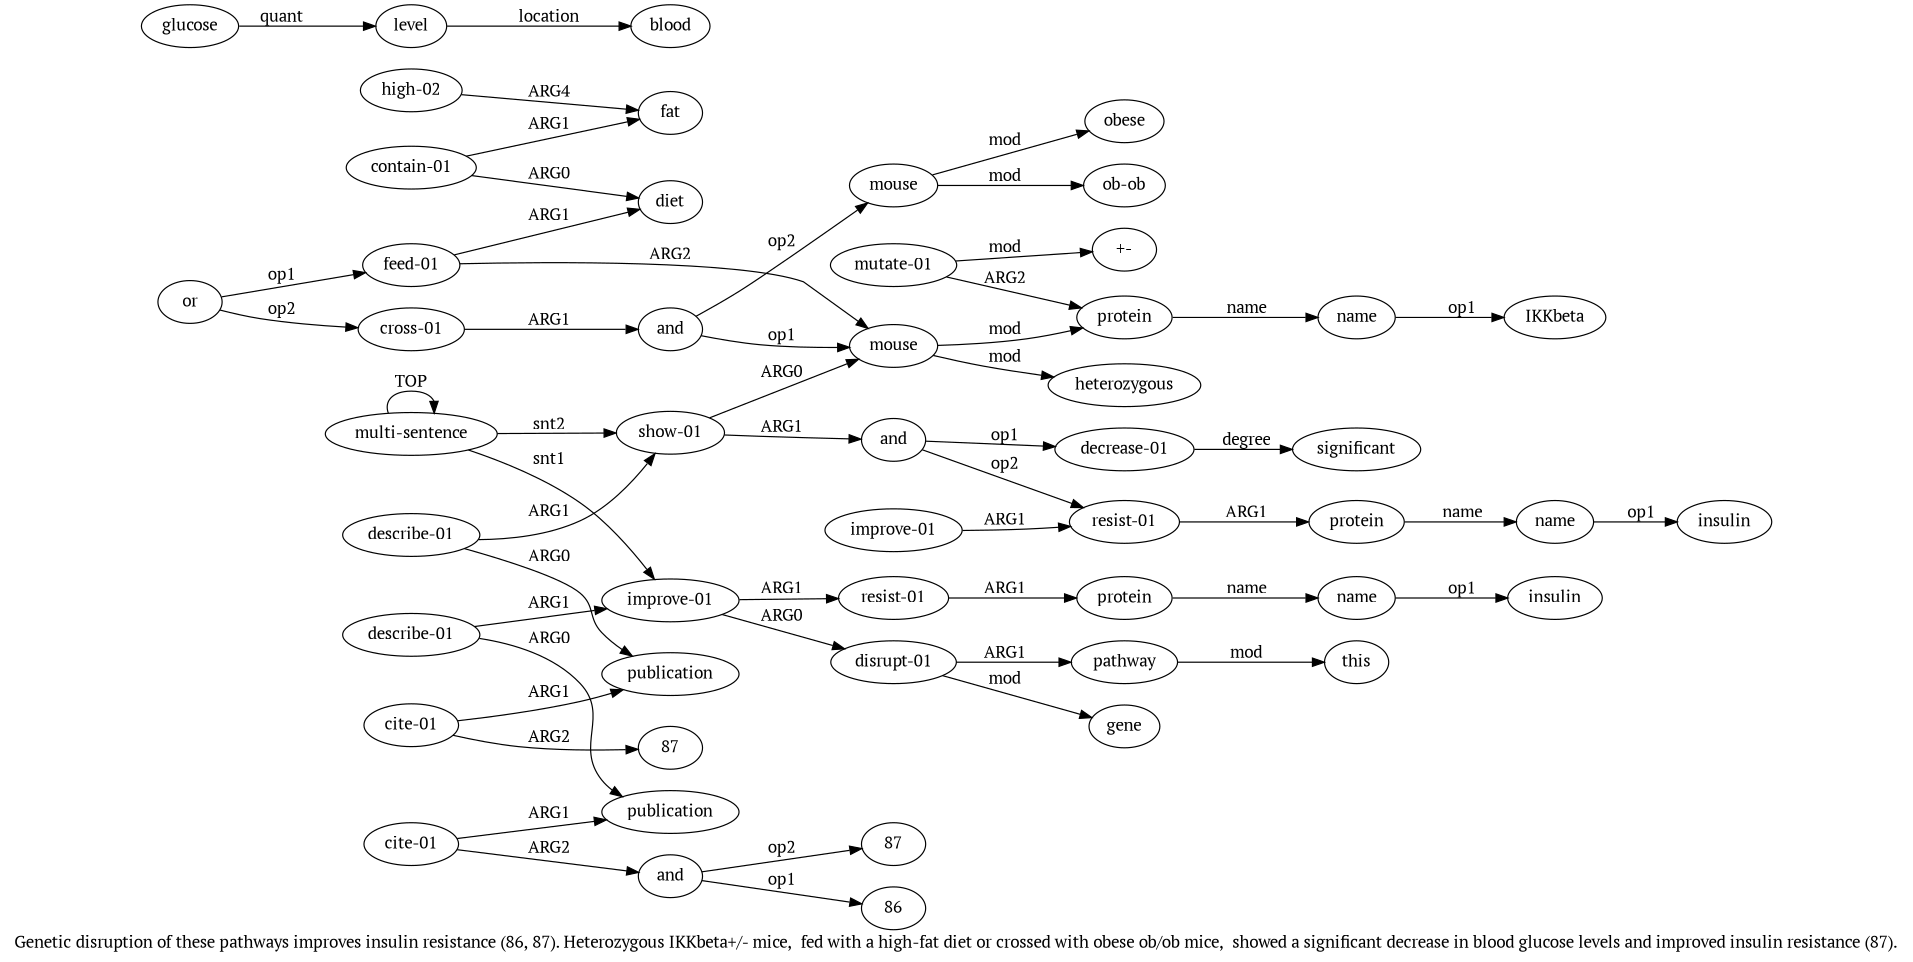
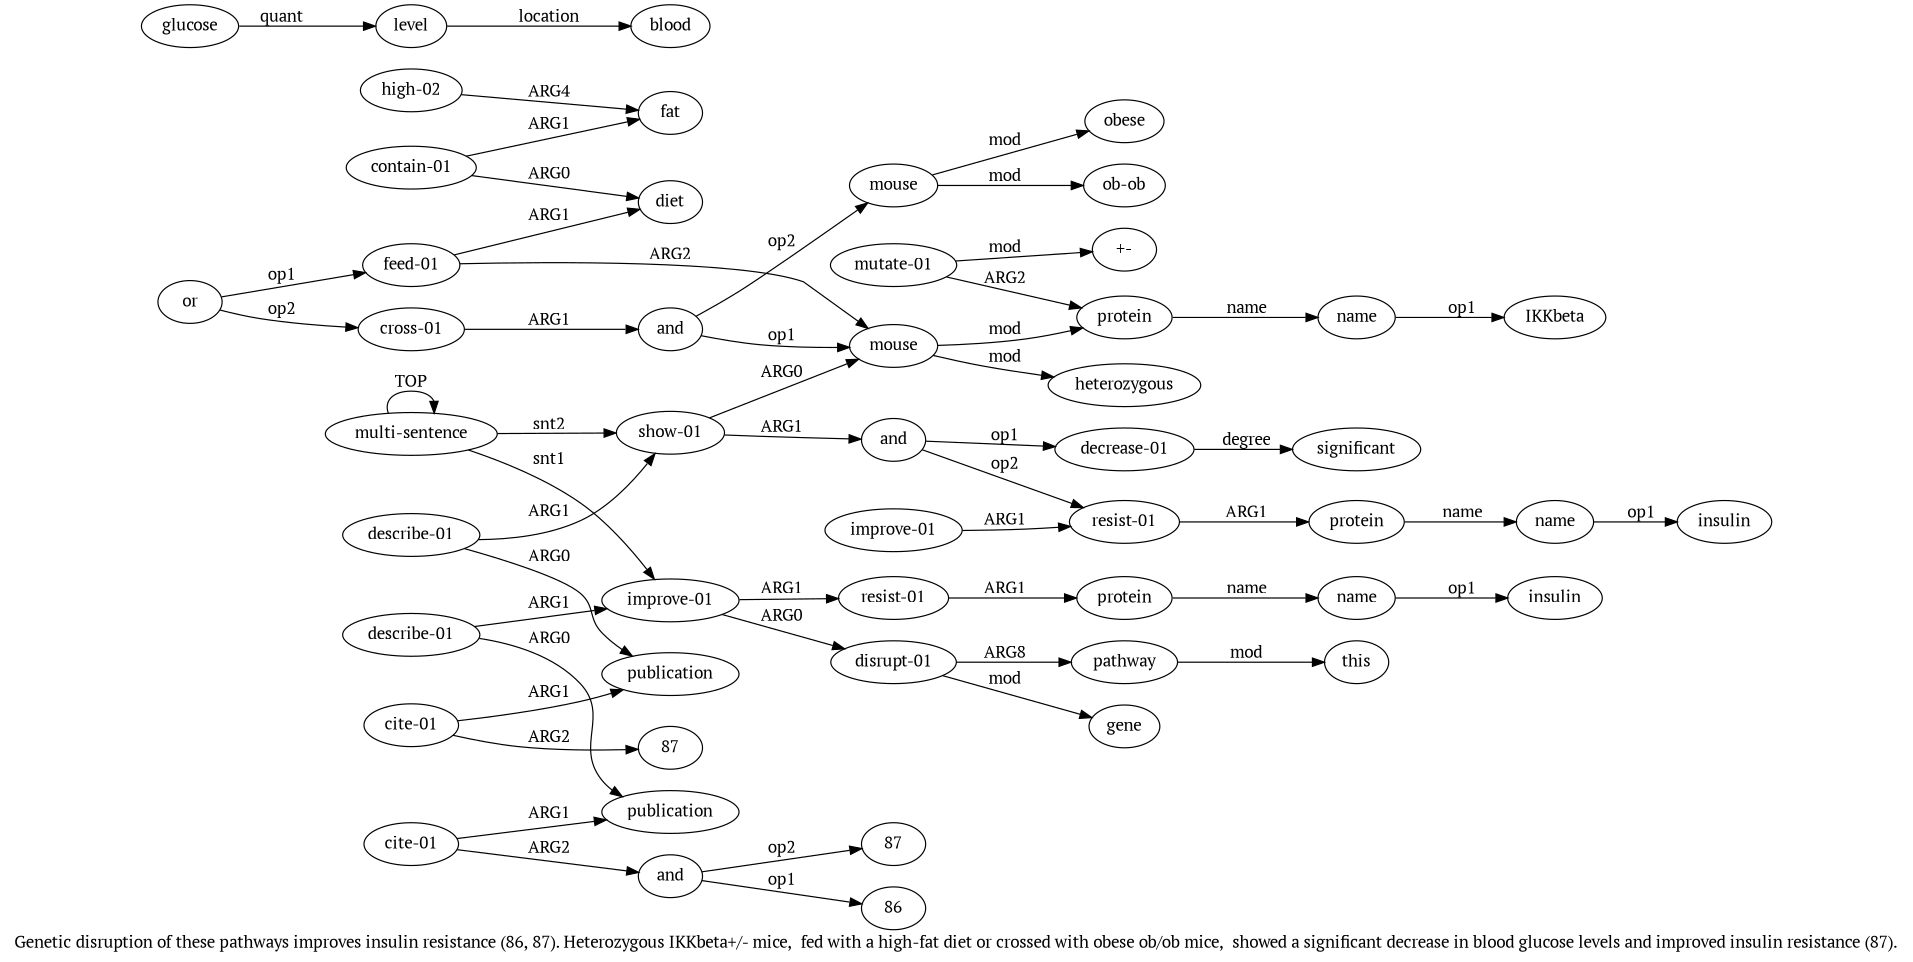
(1005, 653) -> (1005, 653)
